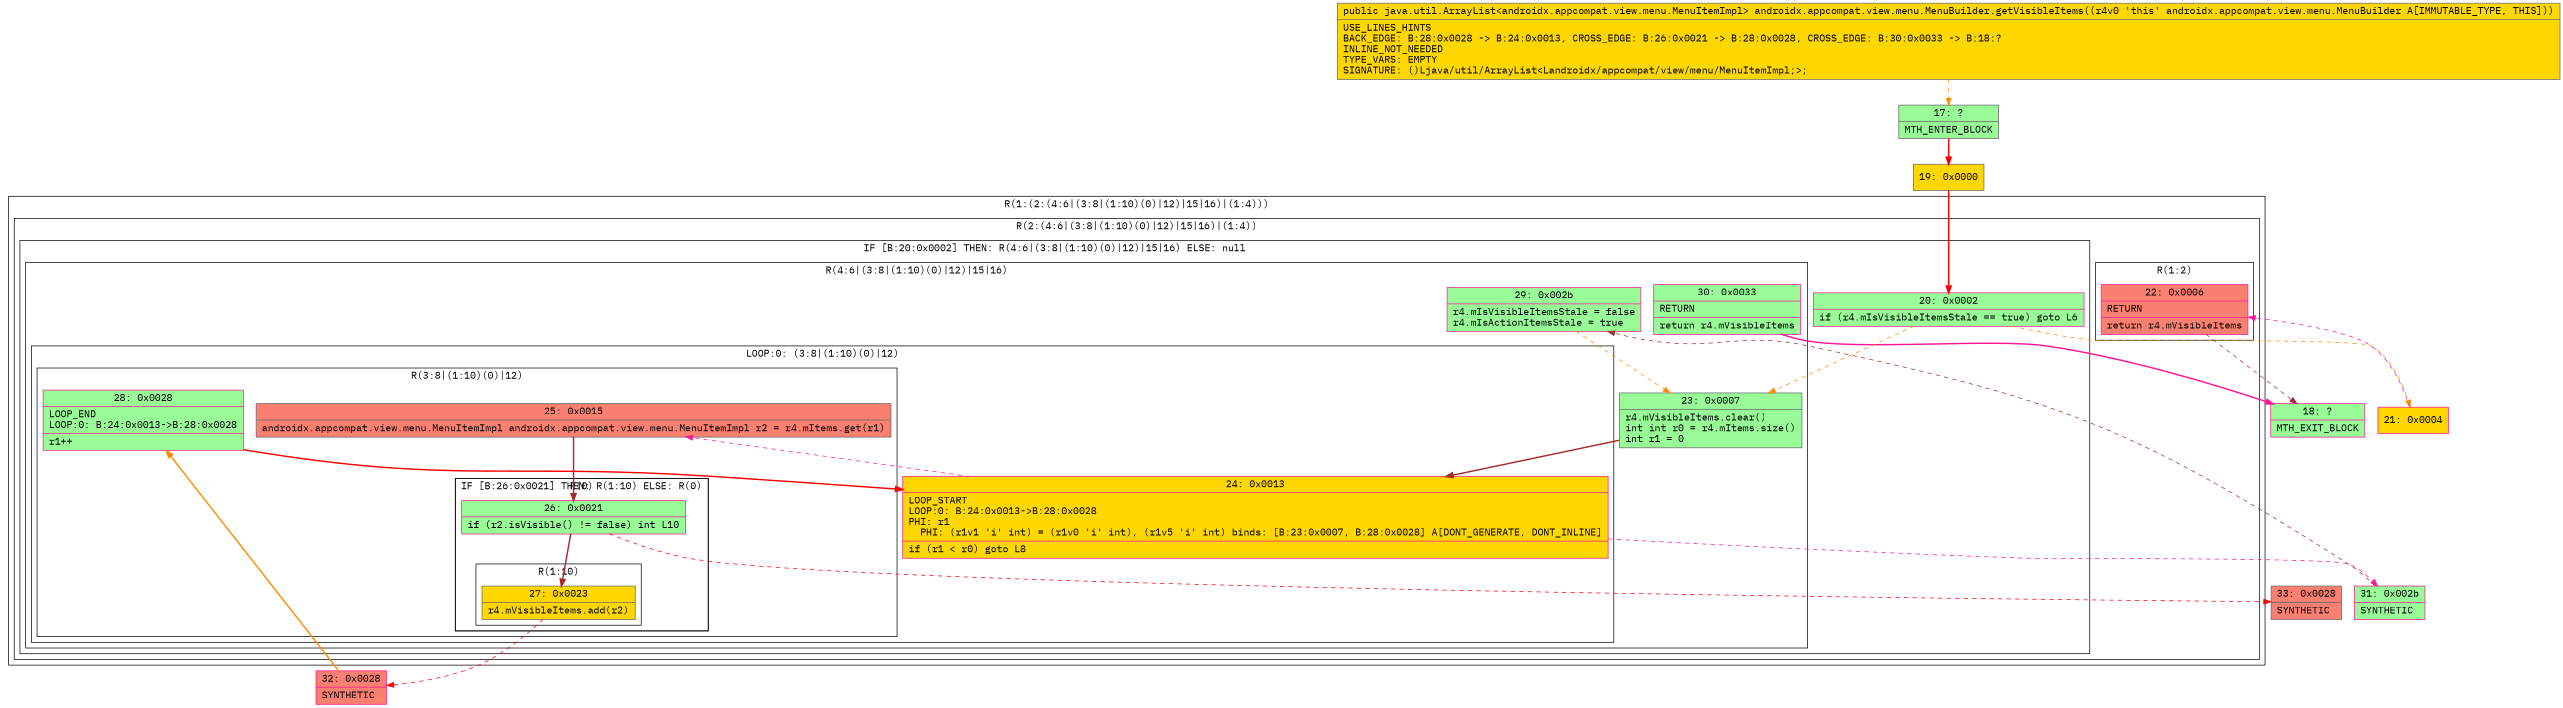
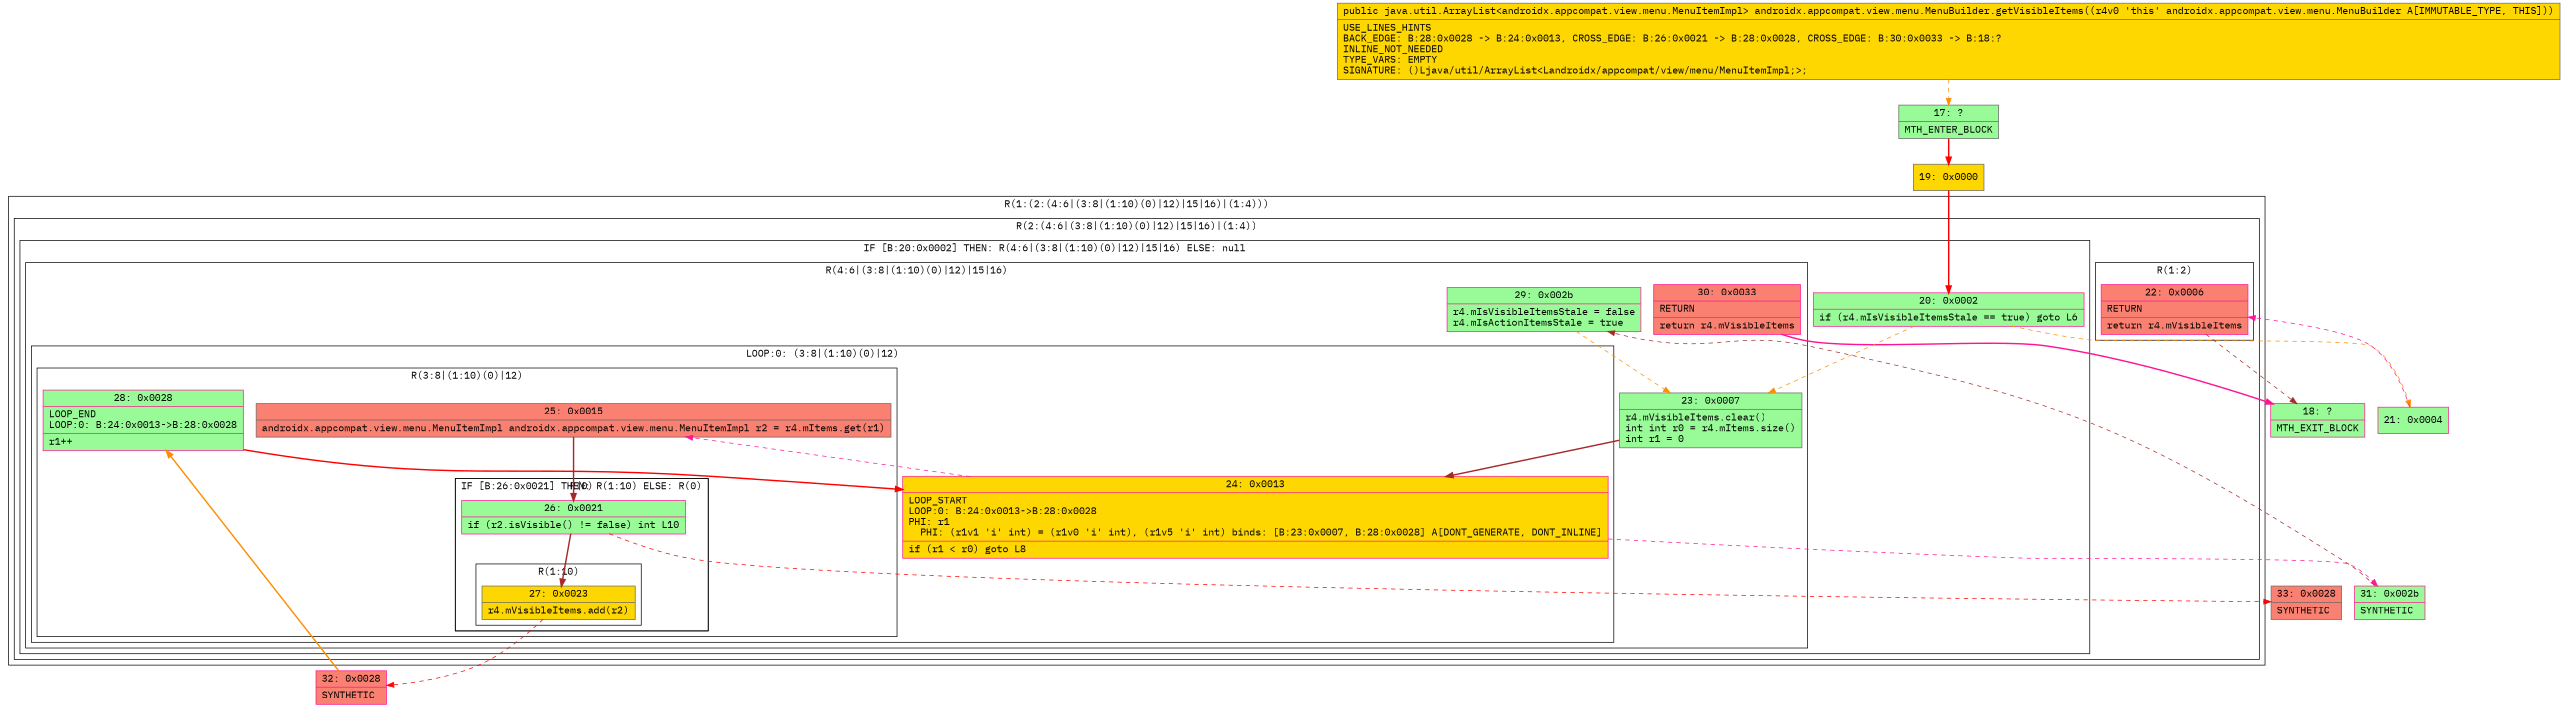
(1727, 310) -> (1727, 310)
(2413, 420) -> (2413, 420)
